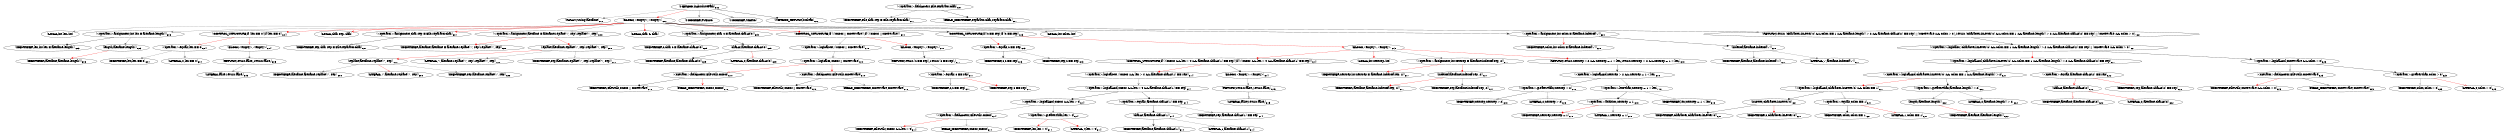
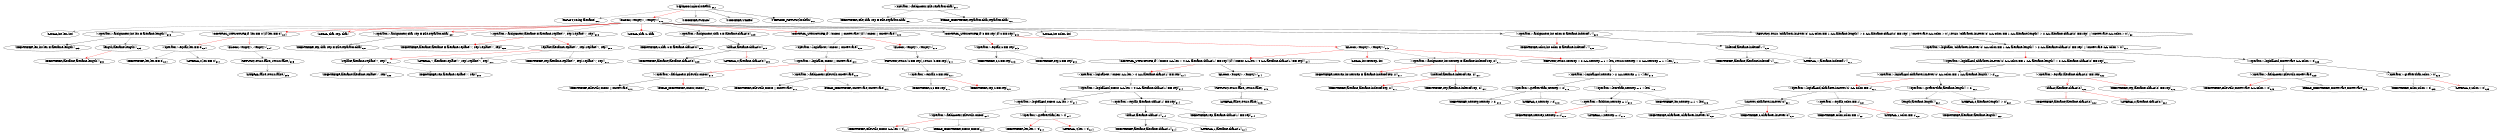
(395, 75) -> none
